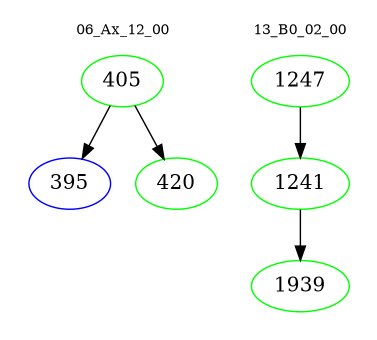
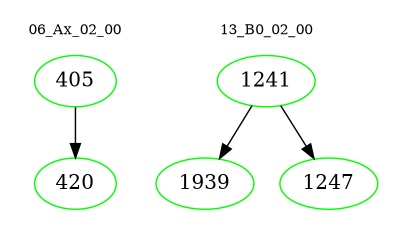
(123, 31) -> (75, 31)
(300, 125) -> (293, 126)
(70, 184) -> none
